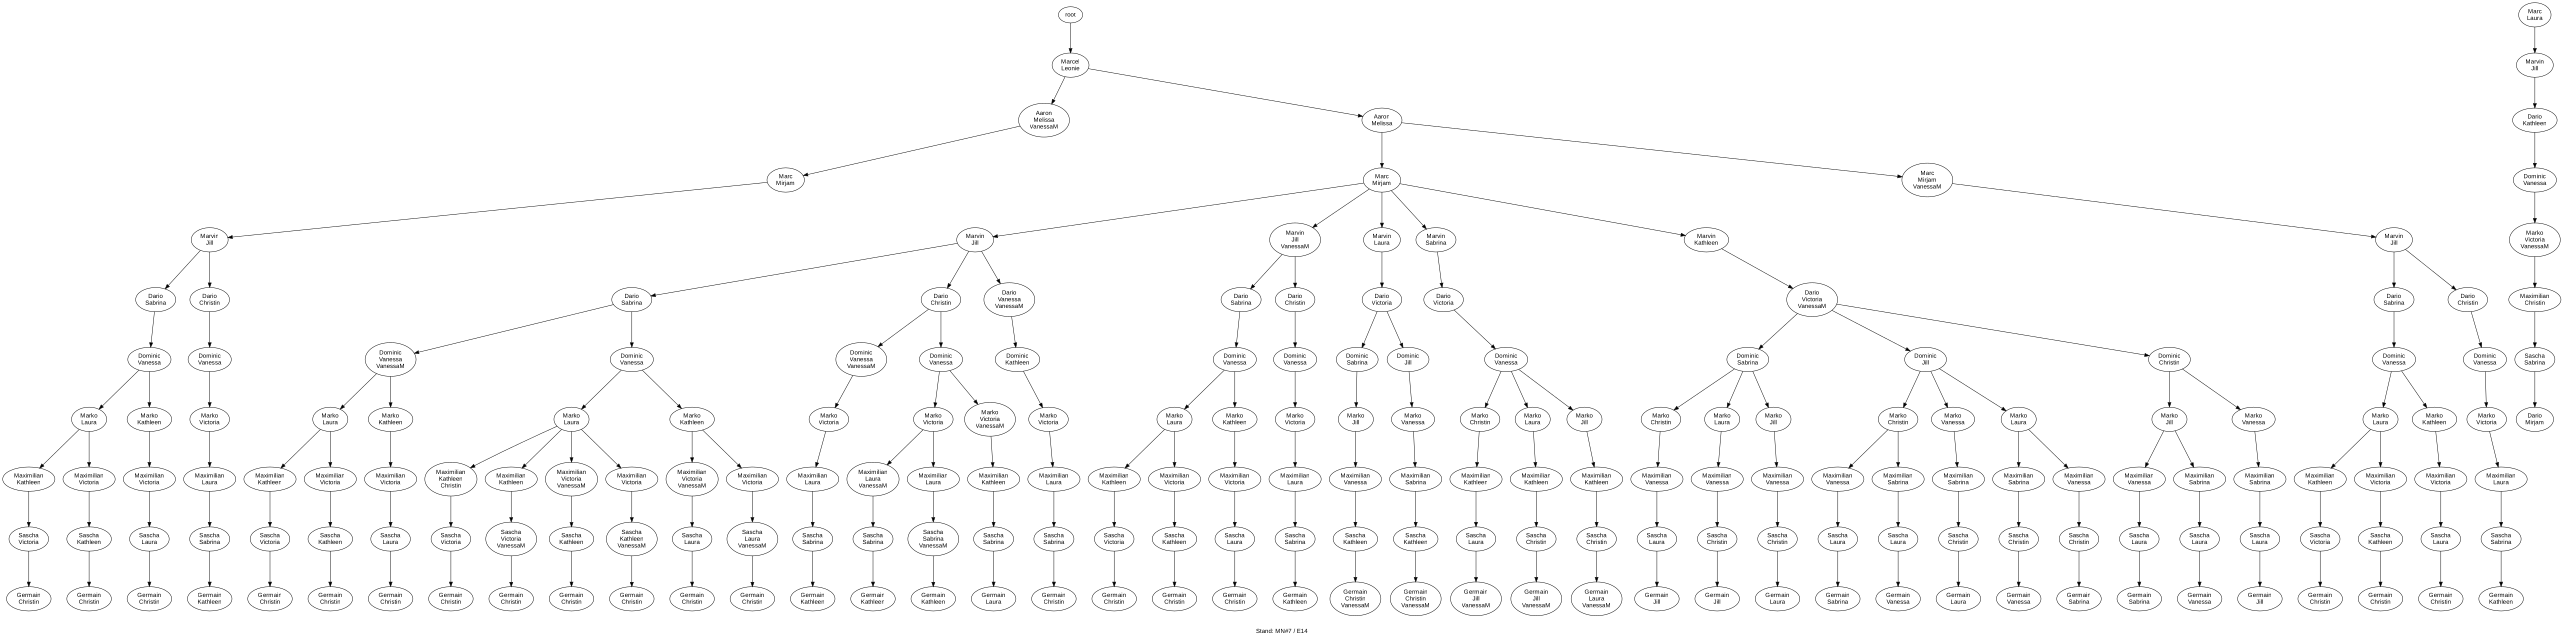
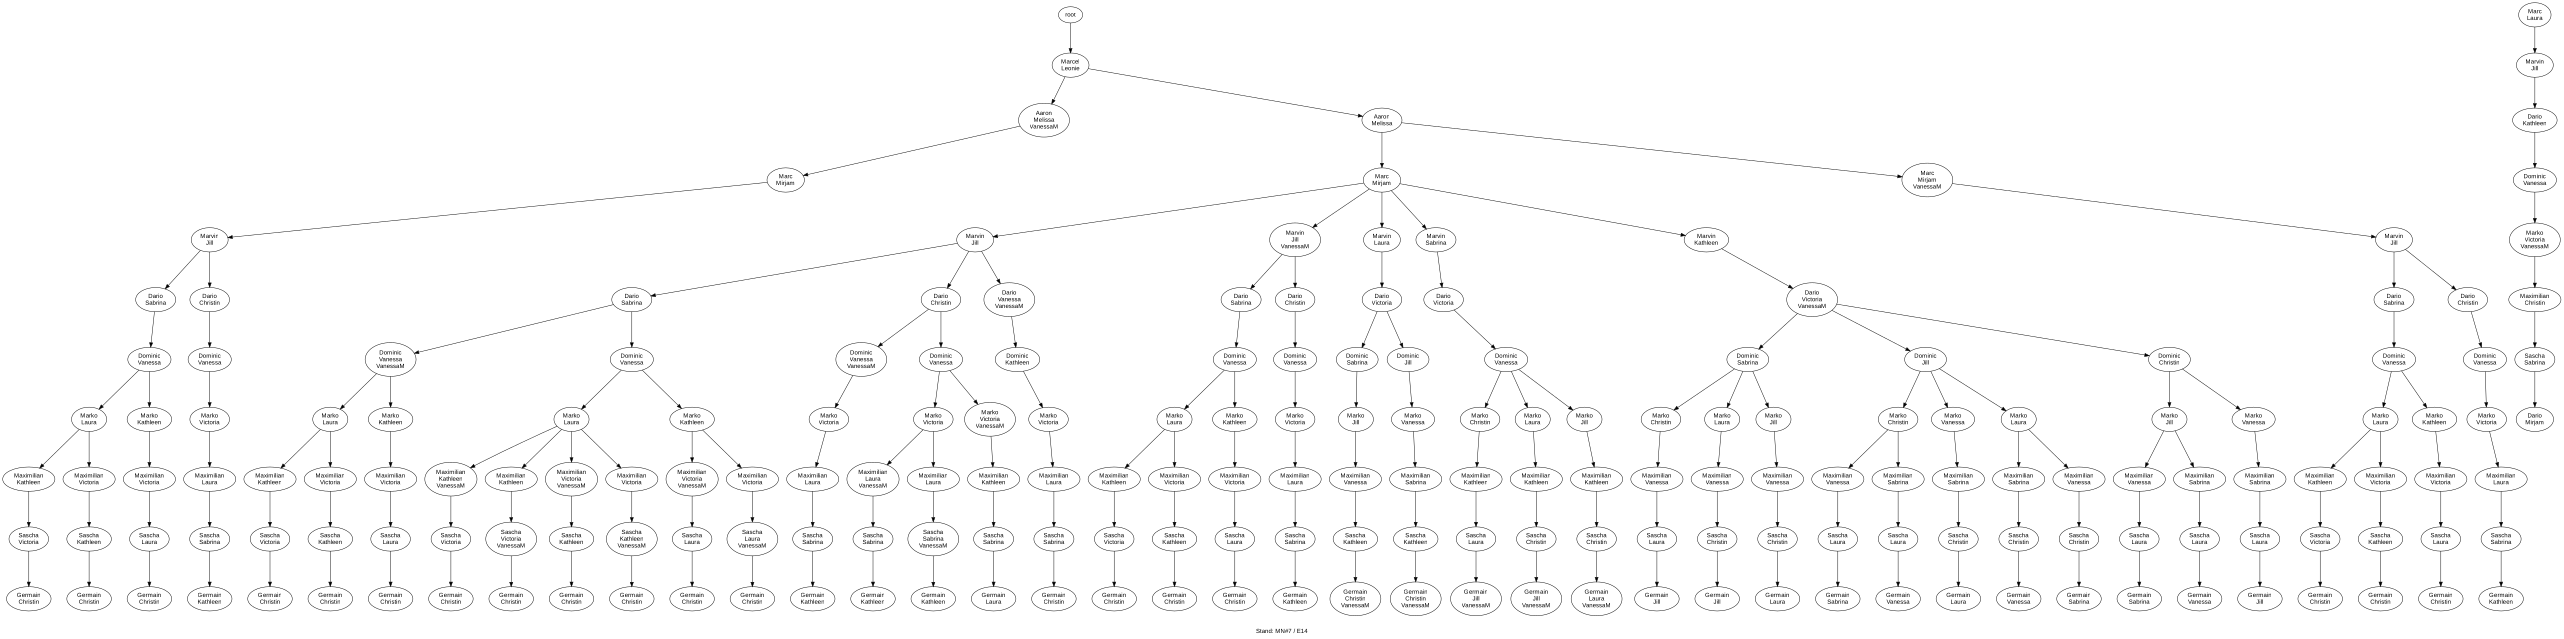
(451, 479) -> (451, 479)
